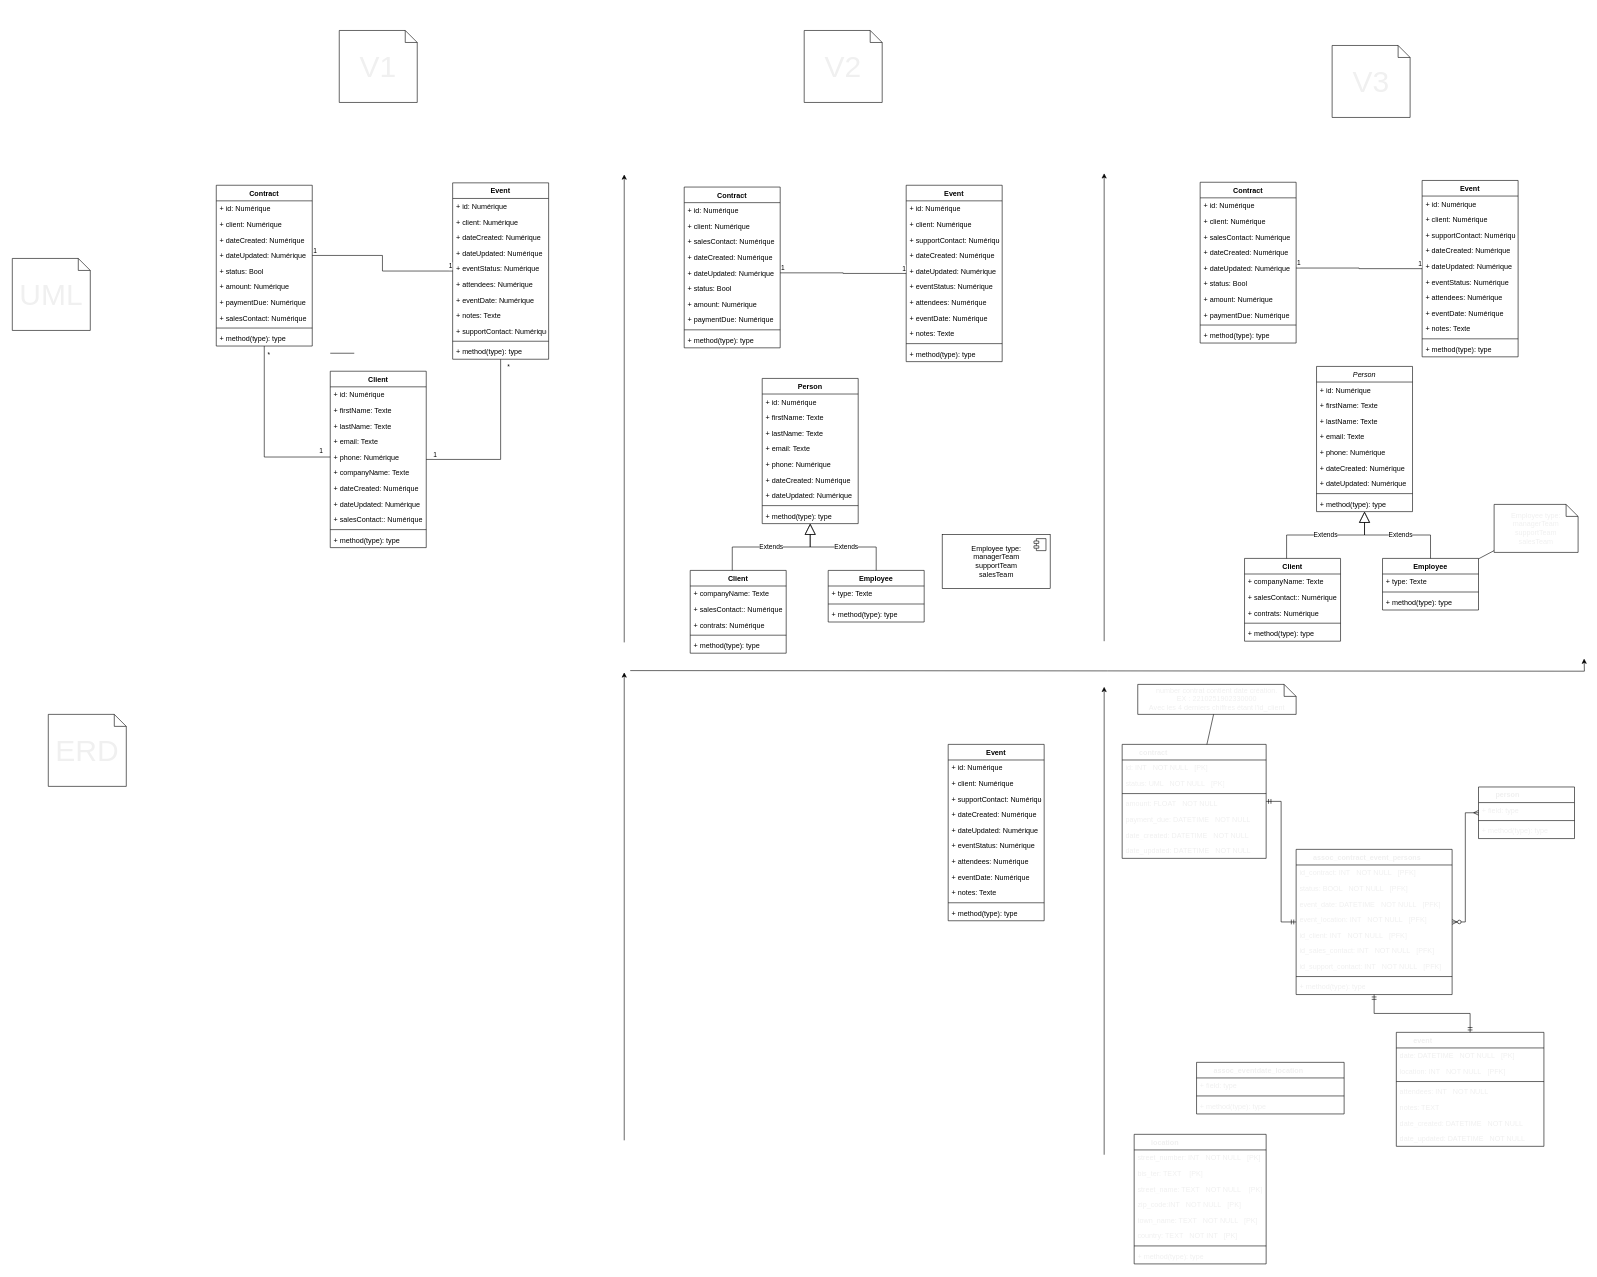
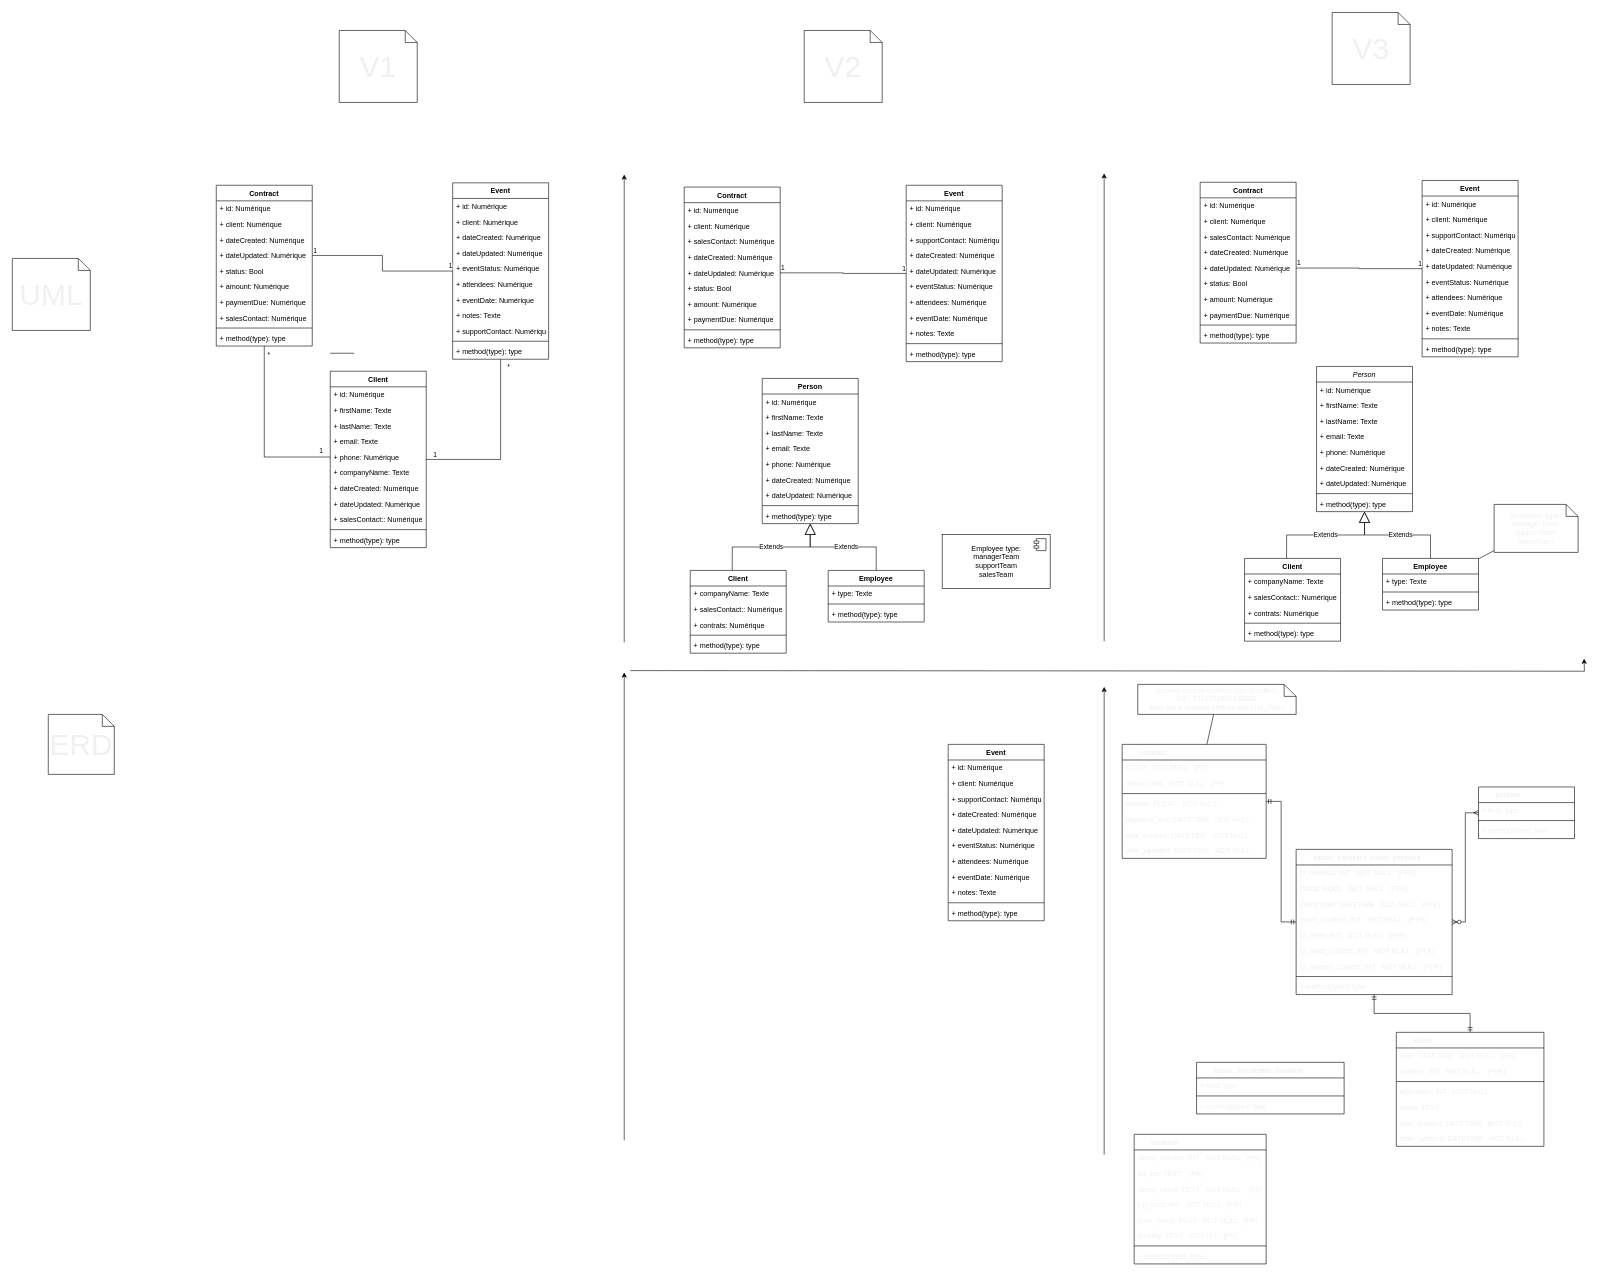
(1371, 81) -> (1371, 48)
(87, 750) -> (81, 744)
